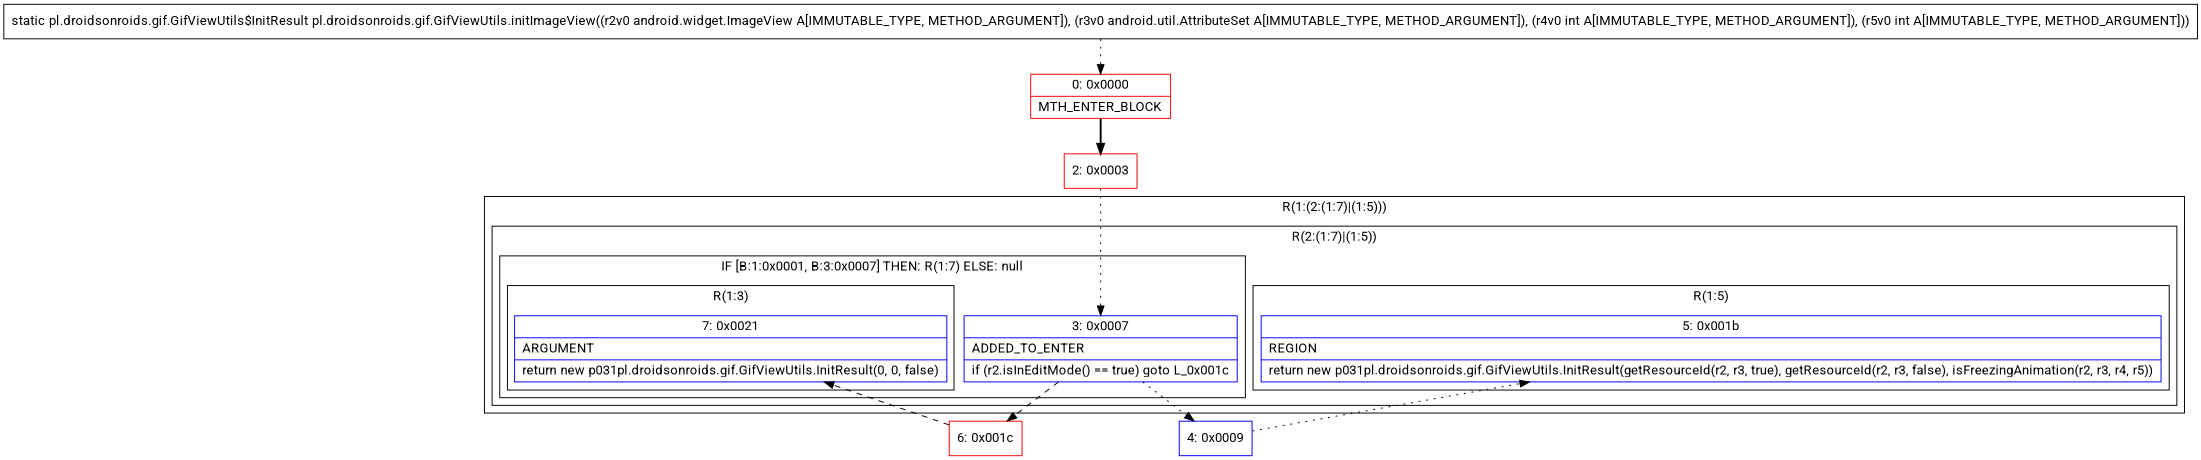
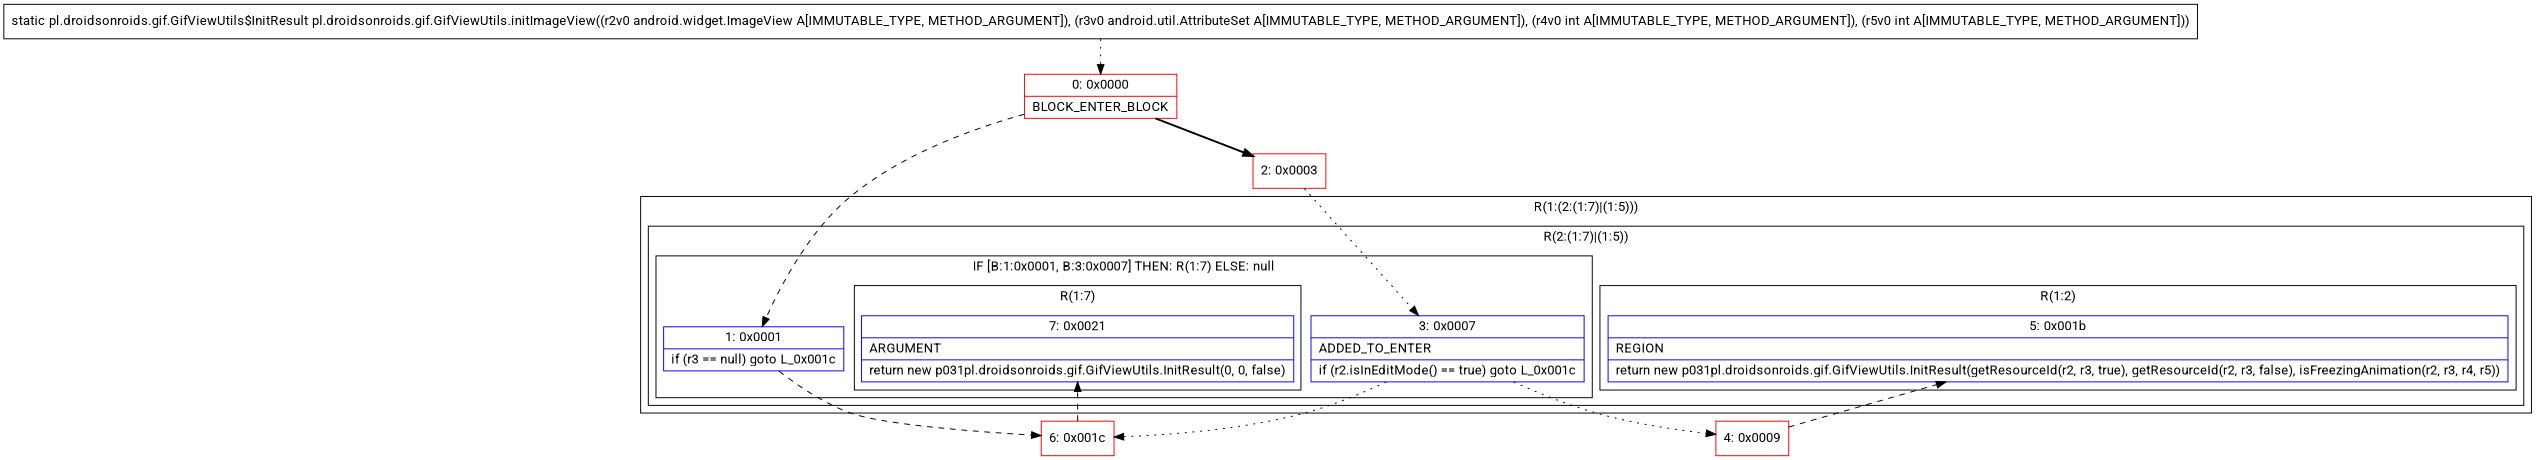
(1101, 107) -> (1101, 107)
(731, 297) -> (1078, 297)
(1711, 297) -> (2058, 297)
none -> (754, 349)
(1045, 392) -> (1258, 423)
(1433, 399) -> (1885, 399)
(1216, 438) -> (1752, 438)
